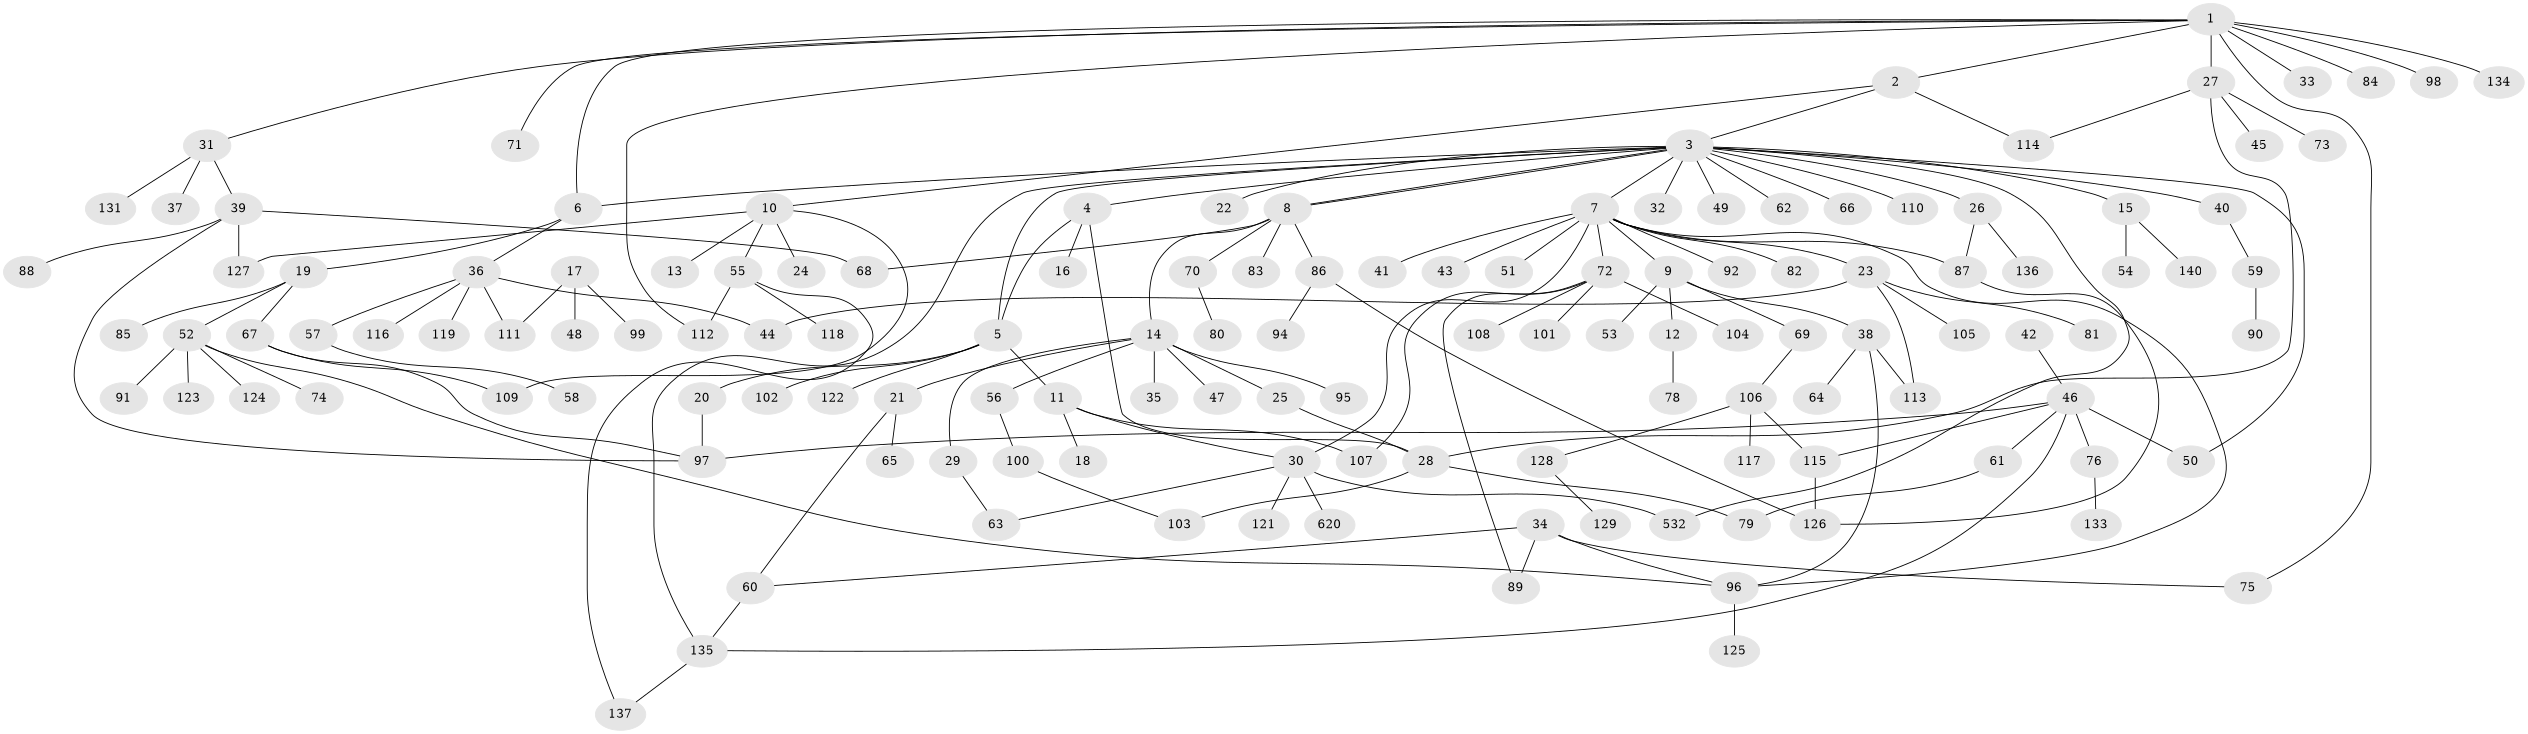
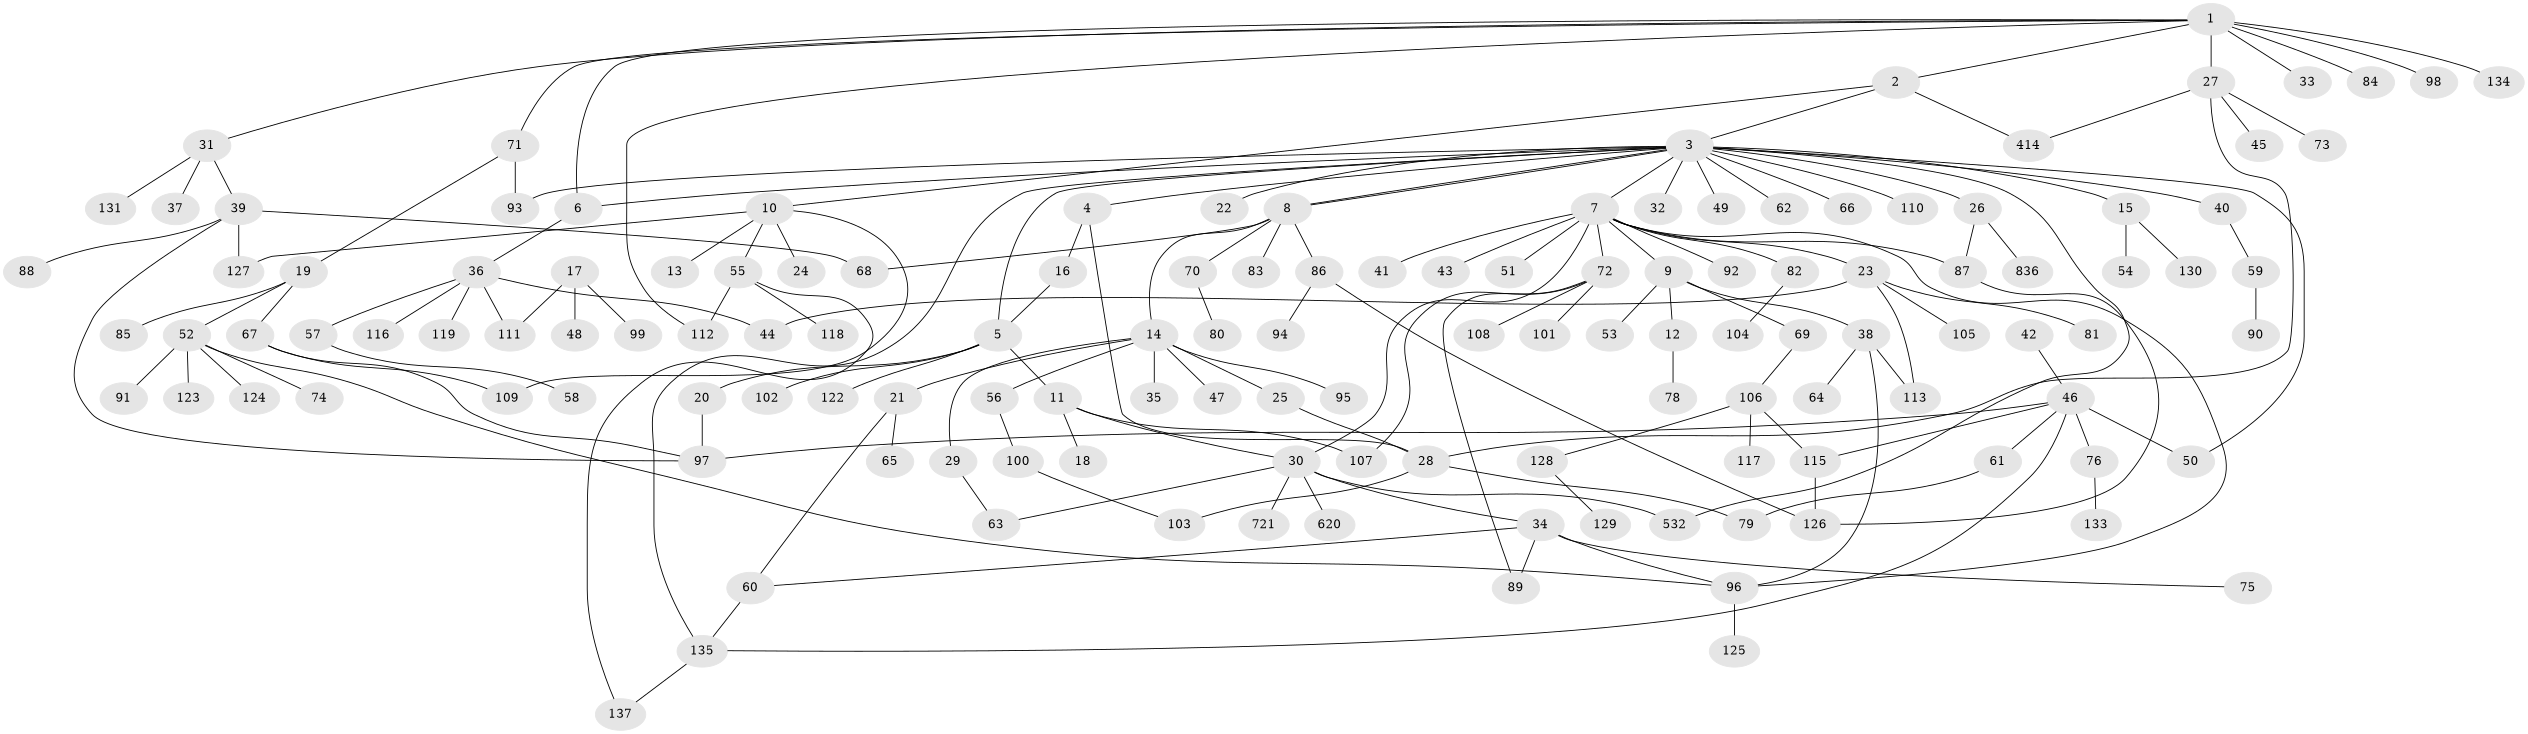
(2029, 146) -> (2029, 146)
none -> (515, 209)
(445, 250) -> (409, 209)
(1027, 263) -> (1031, 304)
(2028, 272) -> (2028, 272)
(2191, 272) -> (2191, 272)
(2371, 290) -> none
(1678, 307) -> (1762, 309)
none -> (1415, 501)
(1264, 525) -> (1264, 525)
